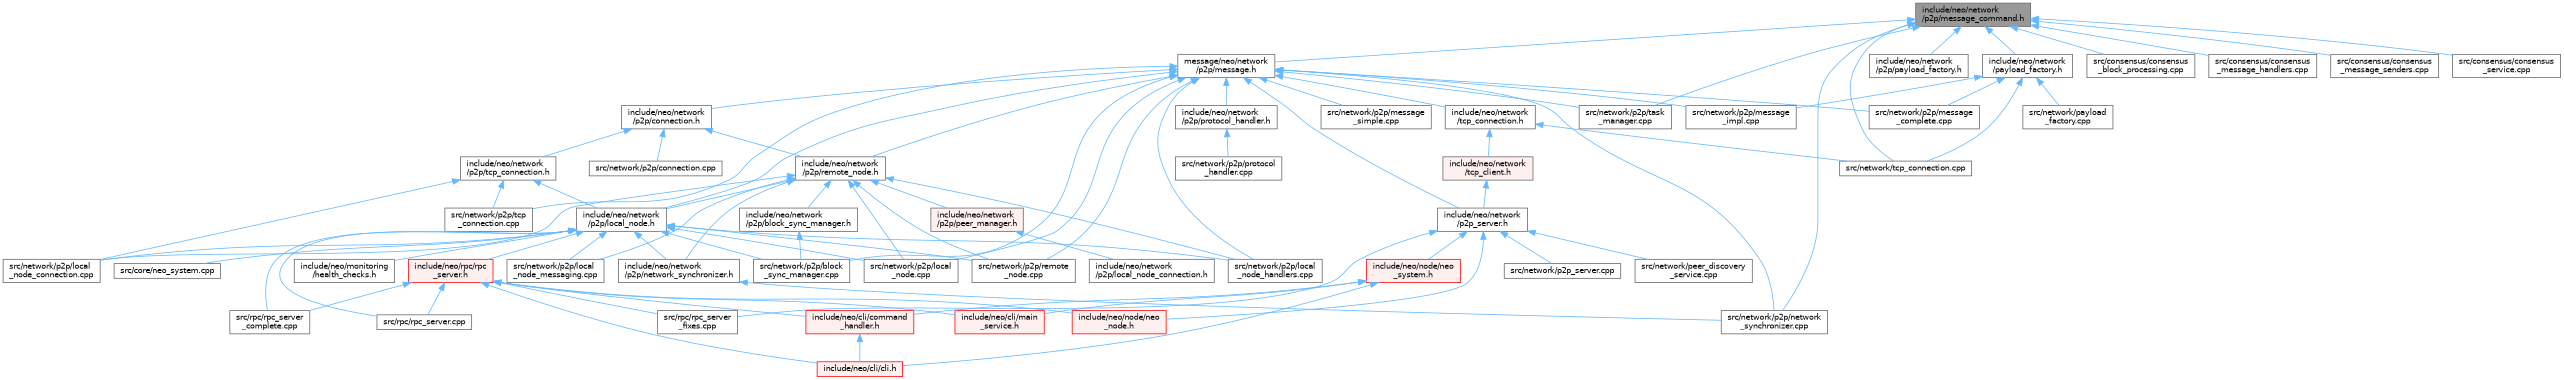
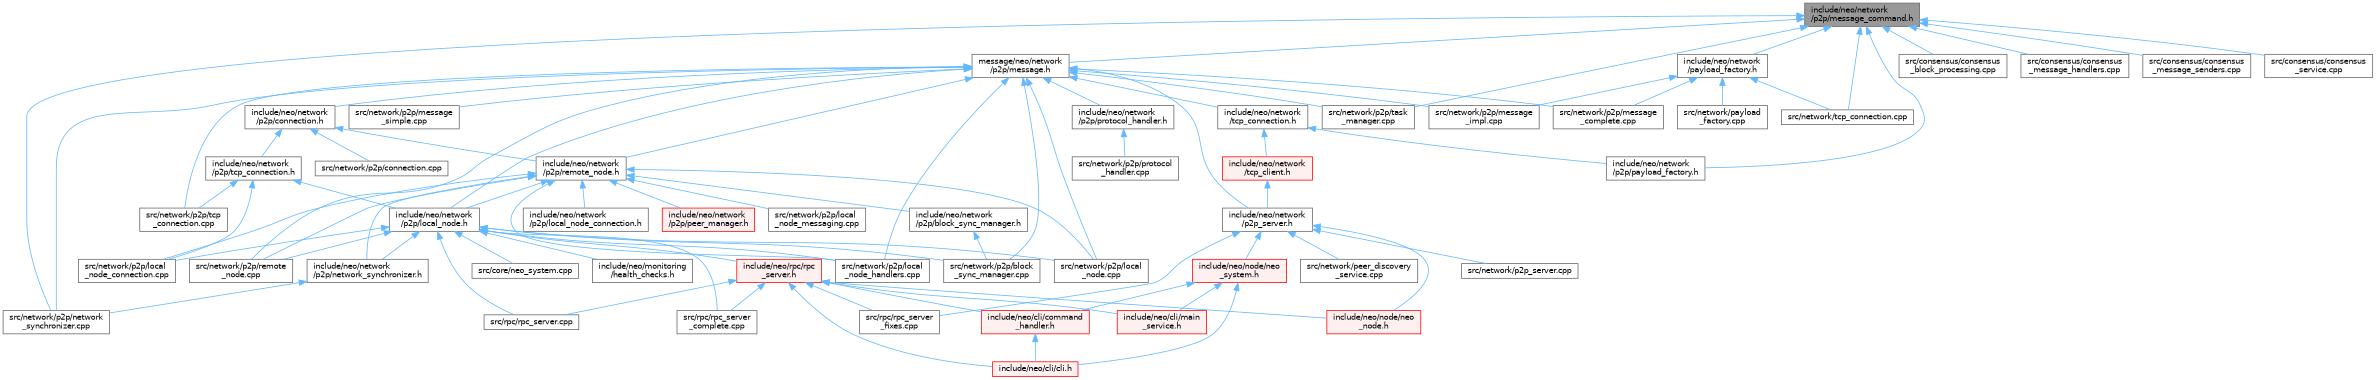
(1695, 144) -> (1461, 149)
(1488, 168) -> (1267, 168)
(977, 220) -> (708, 220)
(585, 248) -> none
(1082, 250) -> (584, 198)
